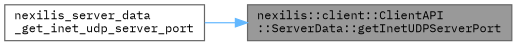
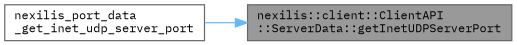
(105, 23) -> (105, 23)
